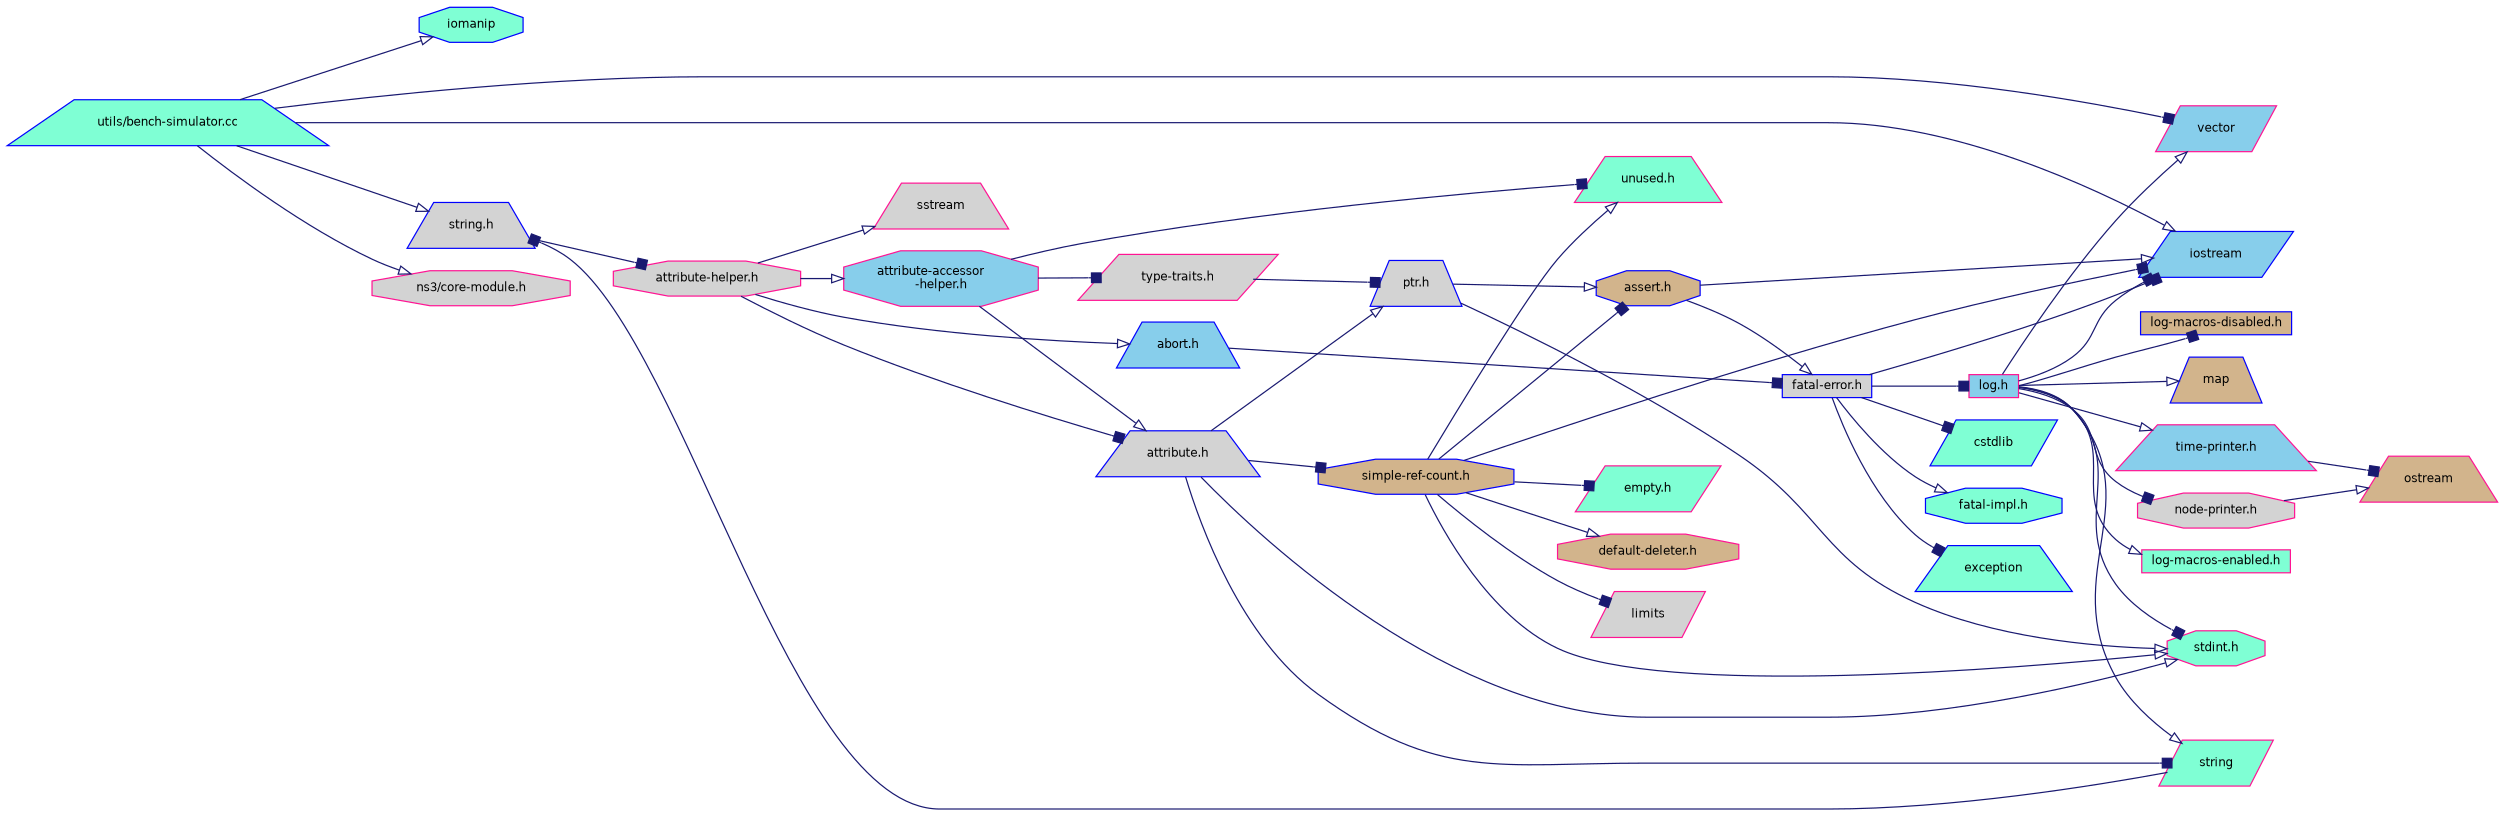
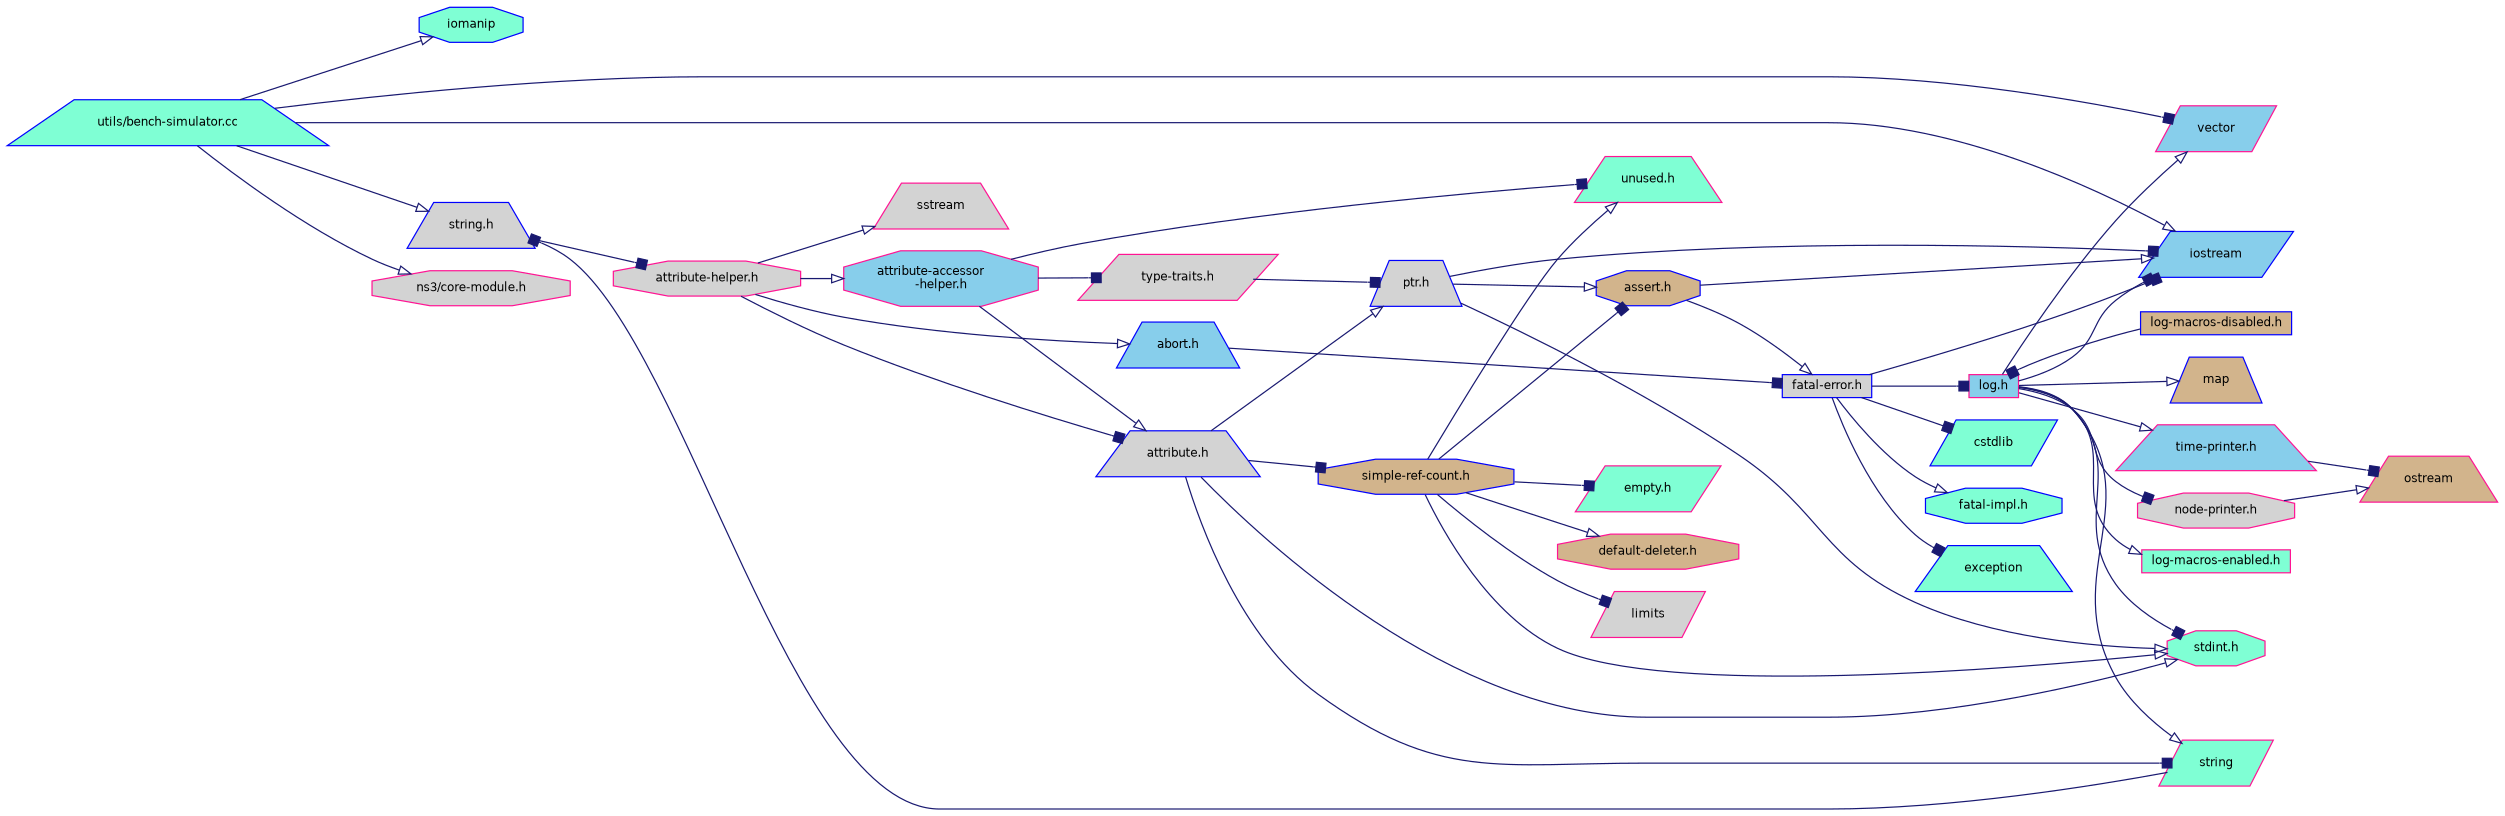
(1813, 348) -> (1797, 246)
(2102, 361) -> (2070, 350)
